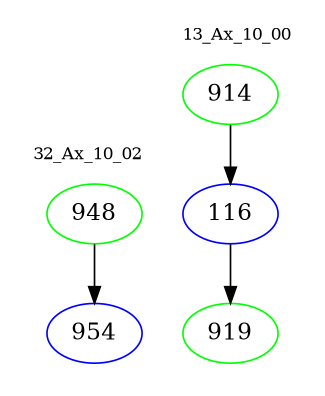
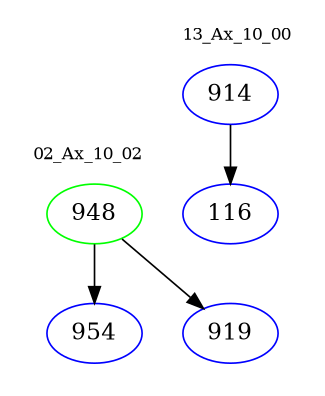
(231, 95) -> (231, 95)
(88, 155) -> (88, 155)
(231, 265) -> (144, 258)
(231, 333) -> (231, 333)
